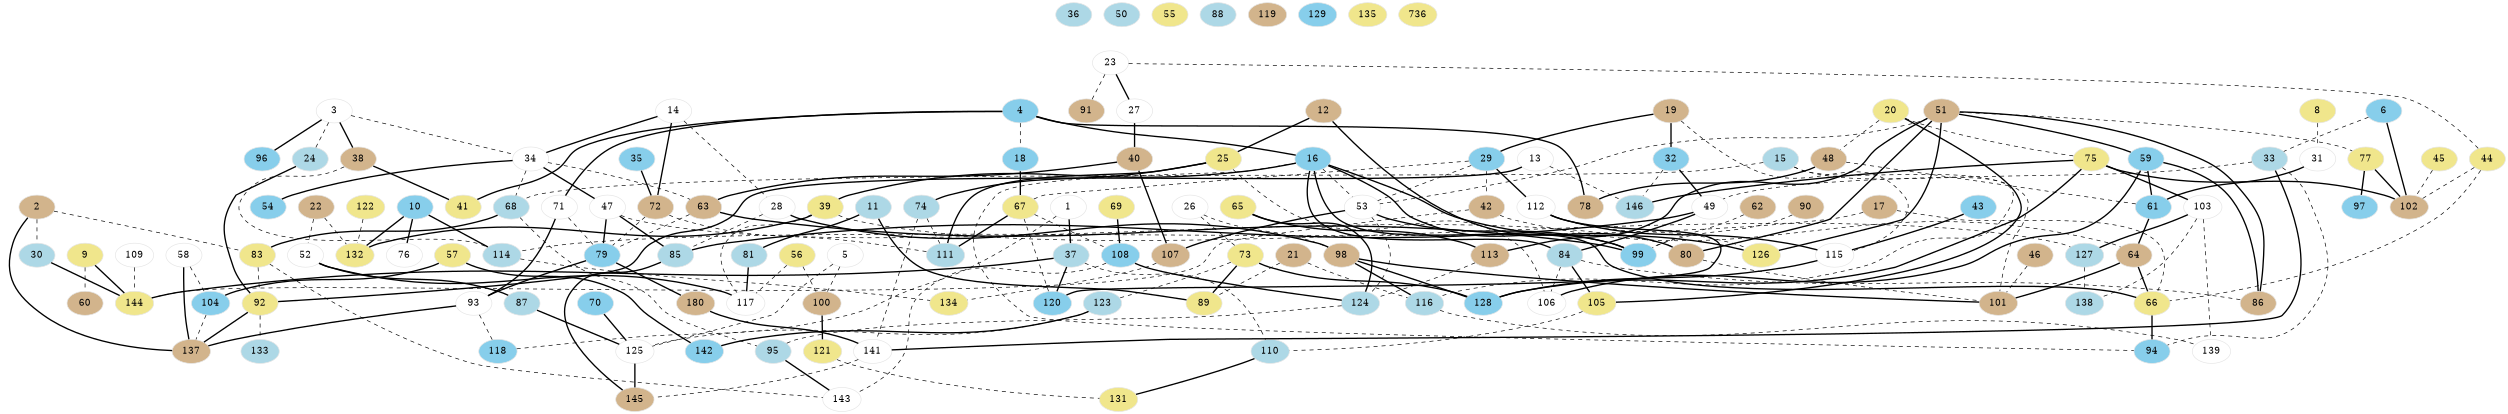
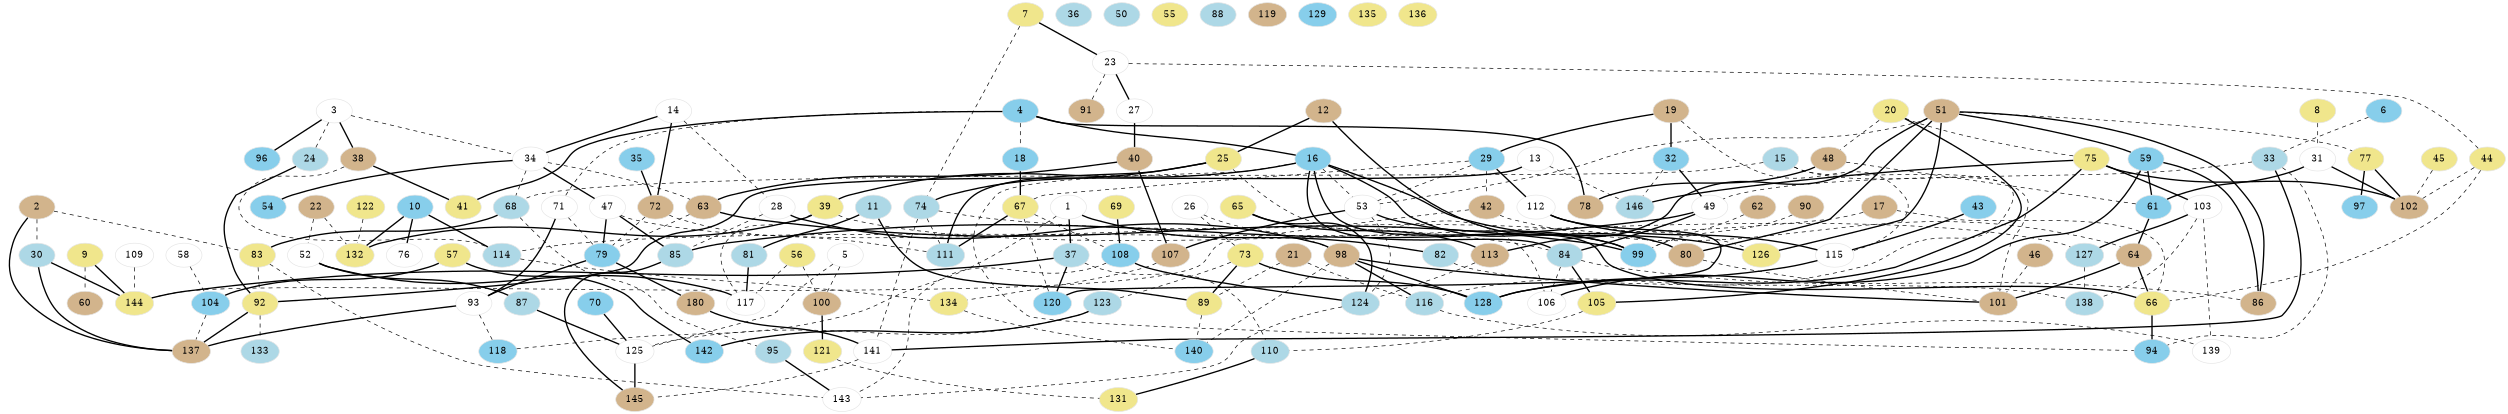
none -> (1026, 15)
(1418, 15) -> (1418, 15)
(772, 119) -> (772, 119)
(2397, 159) -> (2358, 181)
none -> (1244, 228)
none -> (1441, 255)
(184, 303) -> (84, 331)
(1105, 319) -> (1110, 380)
none -> (1194, 351)
